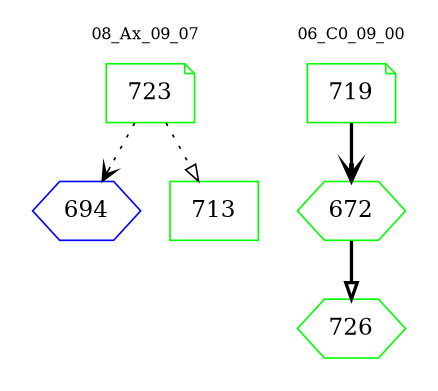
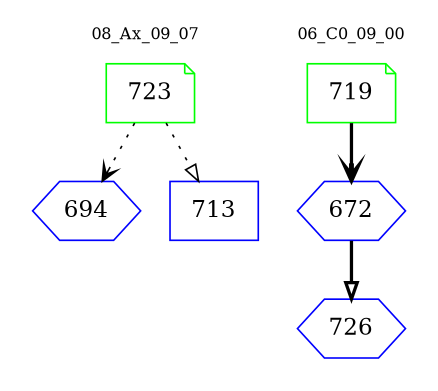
(214, 211) -> (214, 211)
(351, 211) -> (351, 211)
(351, 329) -> (351, 329)
